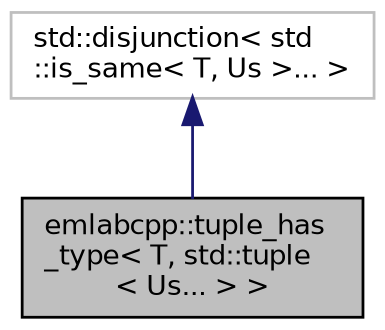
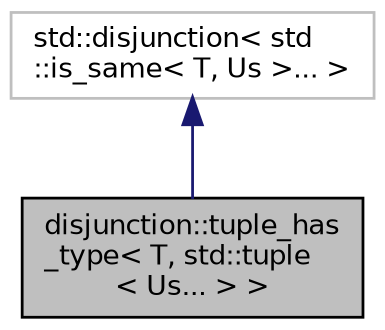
(193, 258) -> (193, 258)
